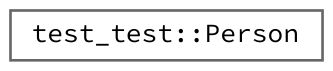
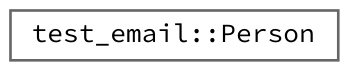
(167, 35) -> (174, 35)
